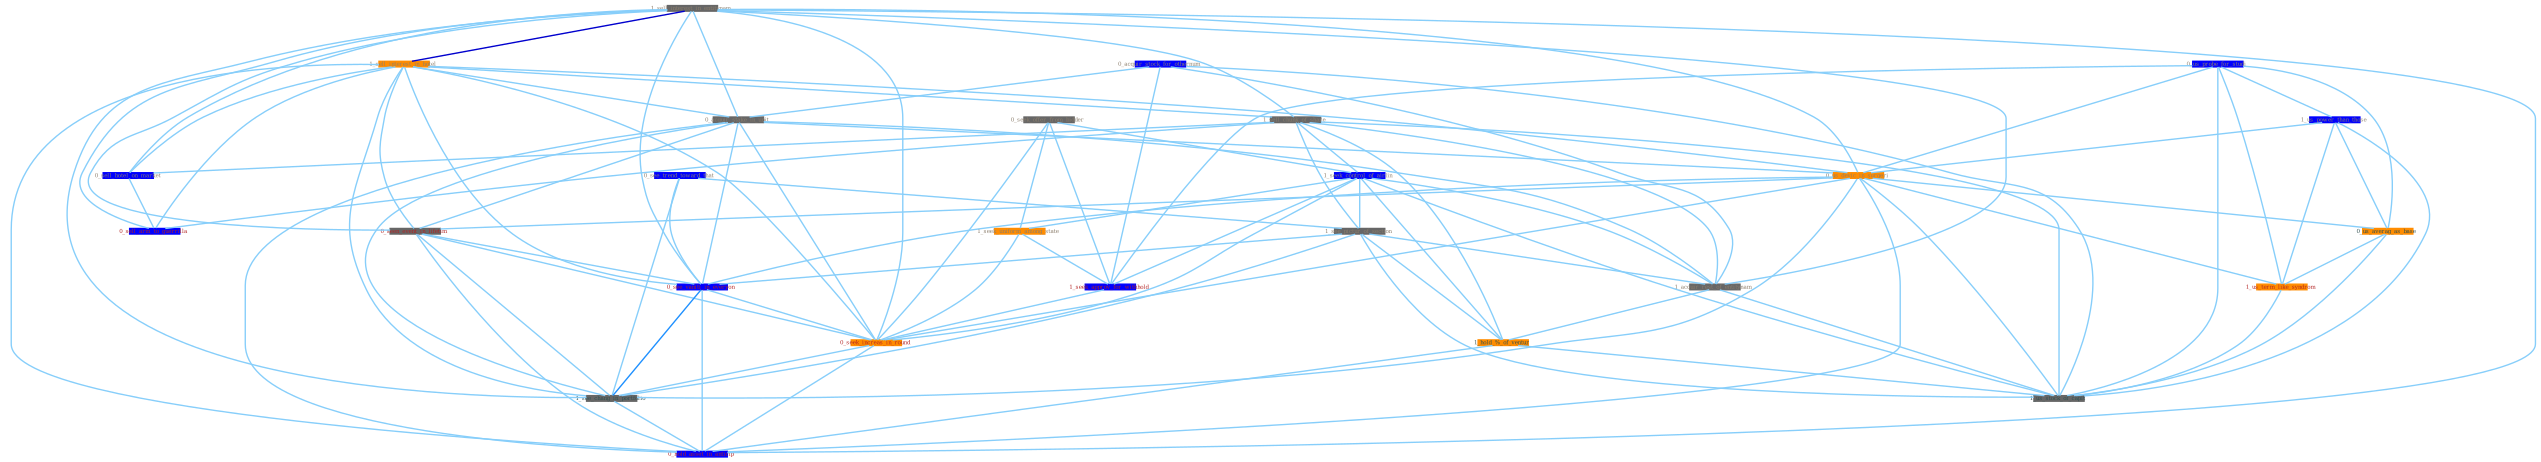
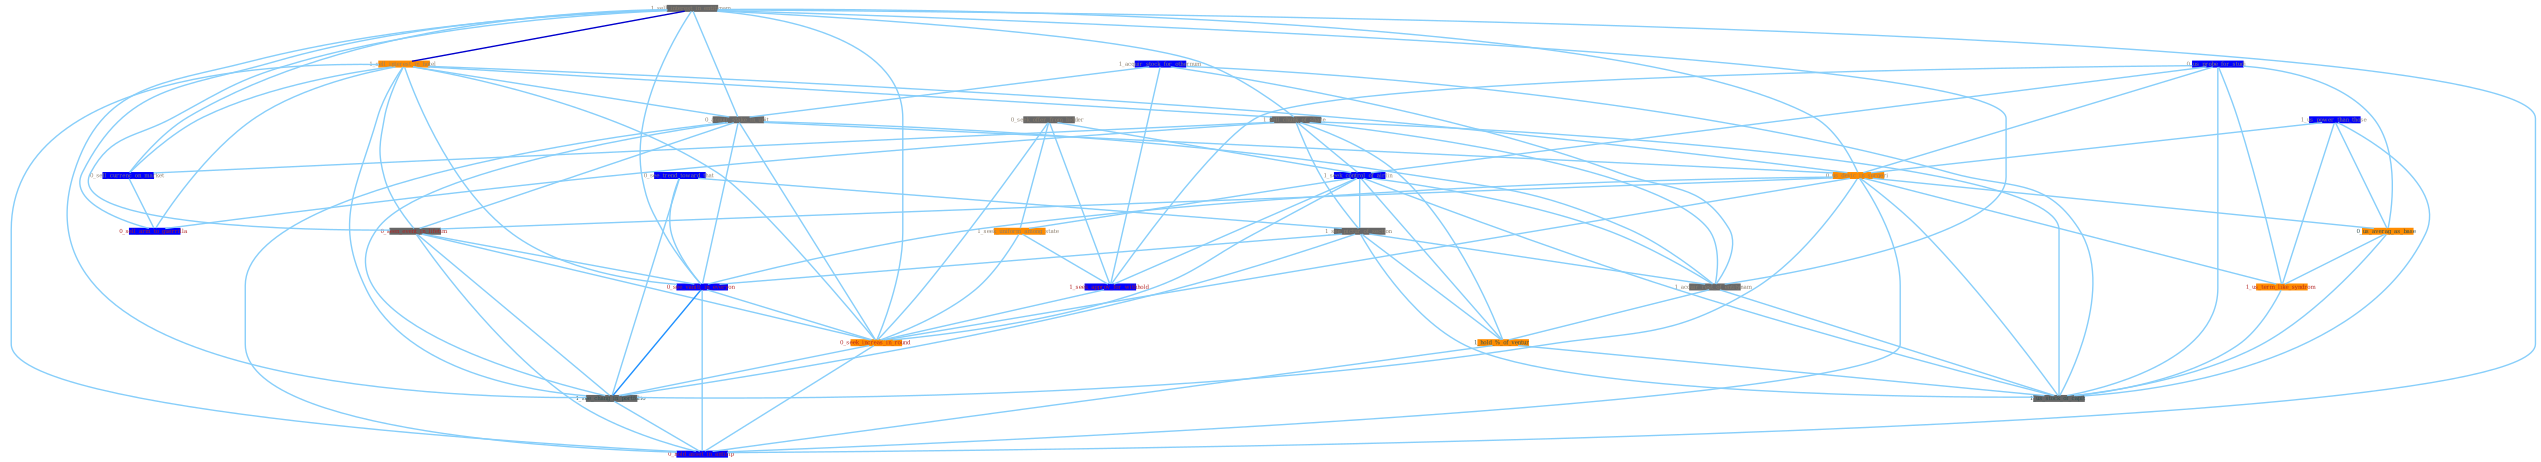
(1160, 64) -> (1160, 64)
(2276, 92) -> (1789, 120)
(128, 176) -> (128, 176)
